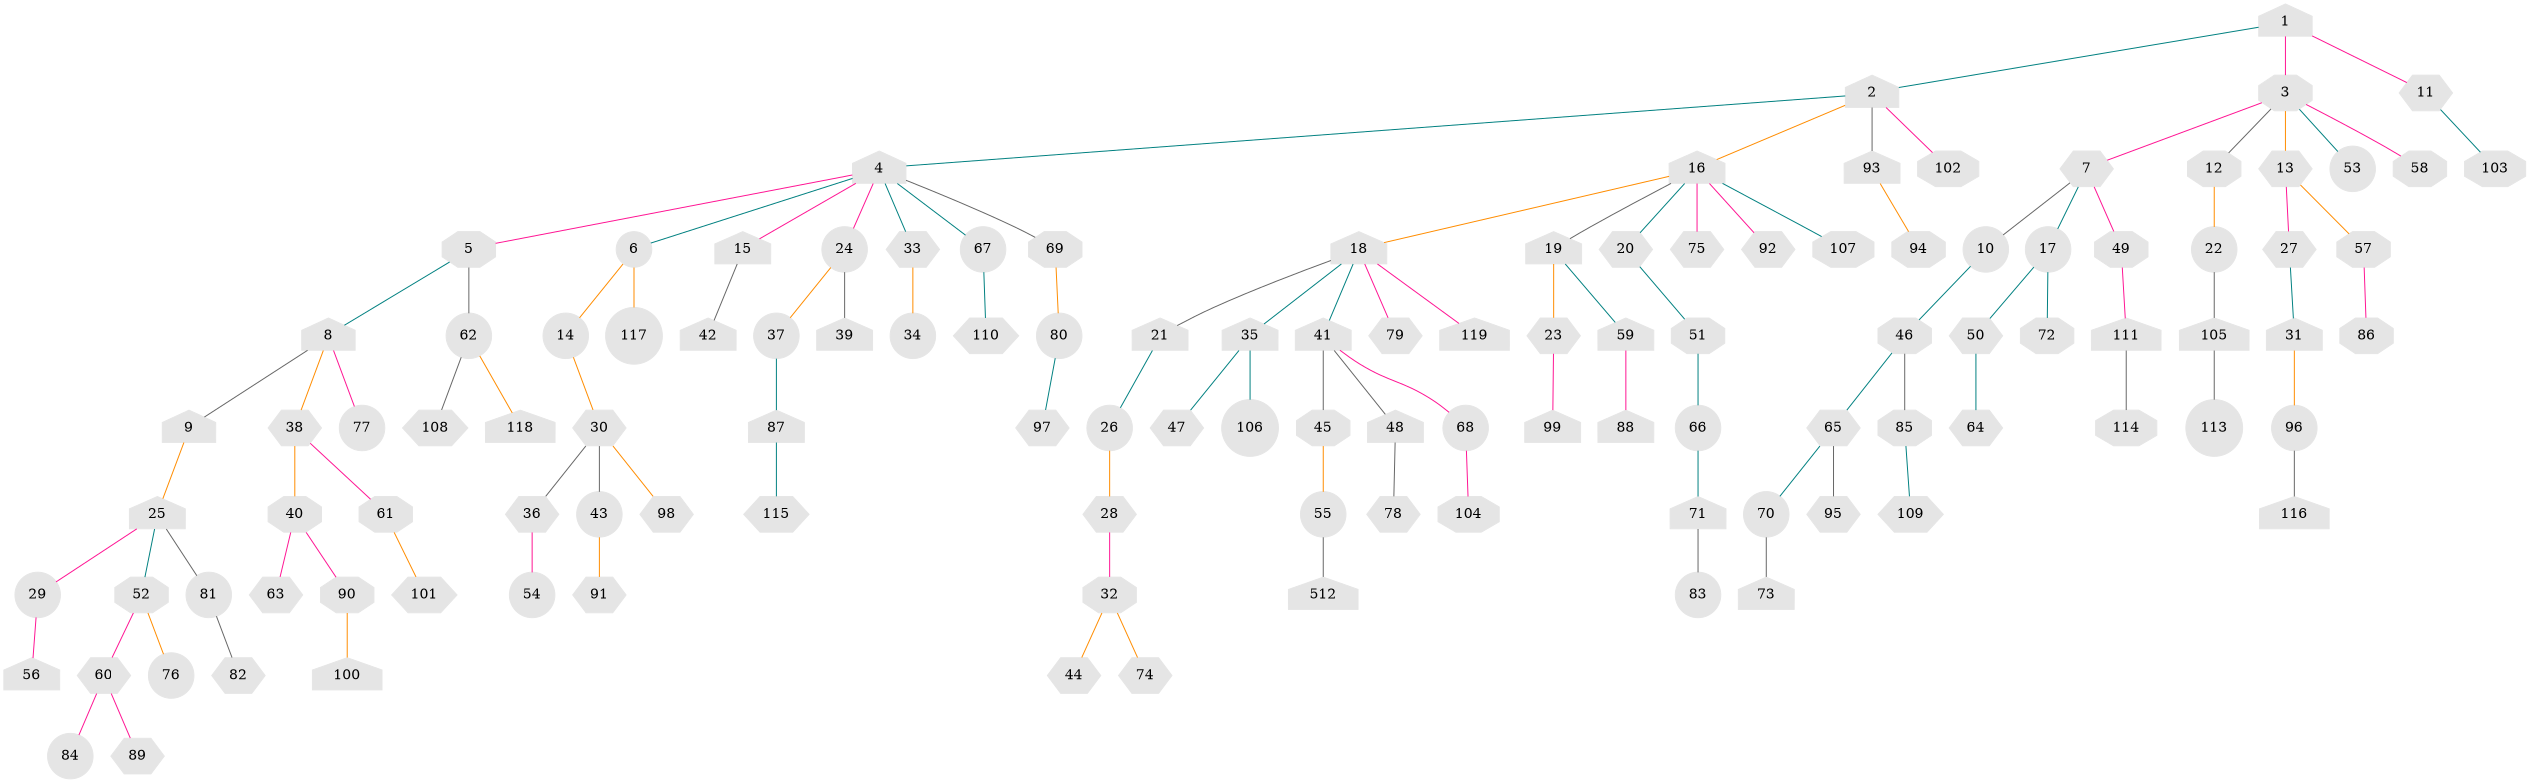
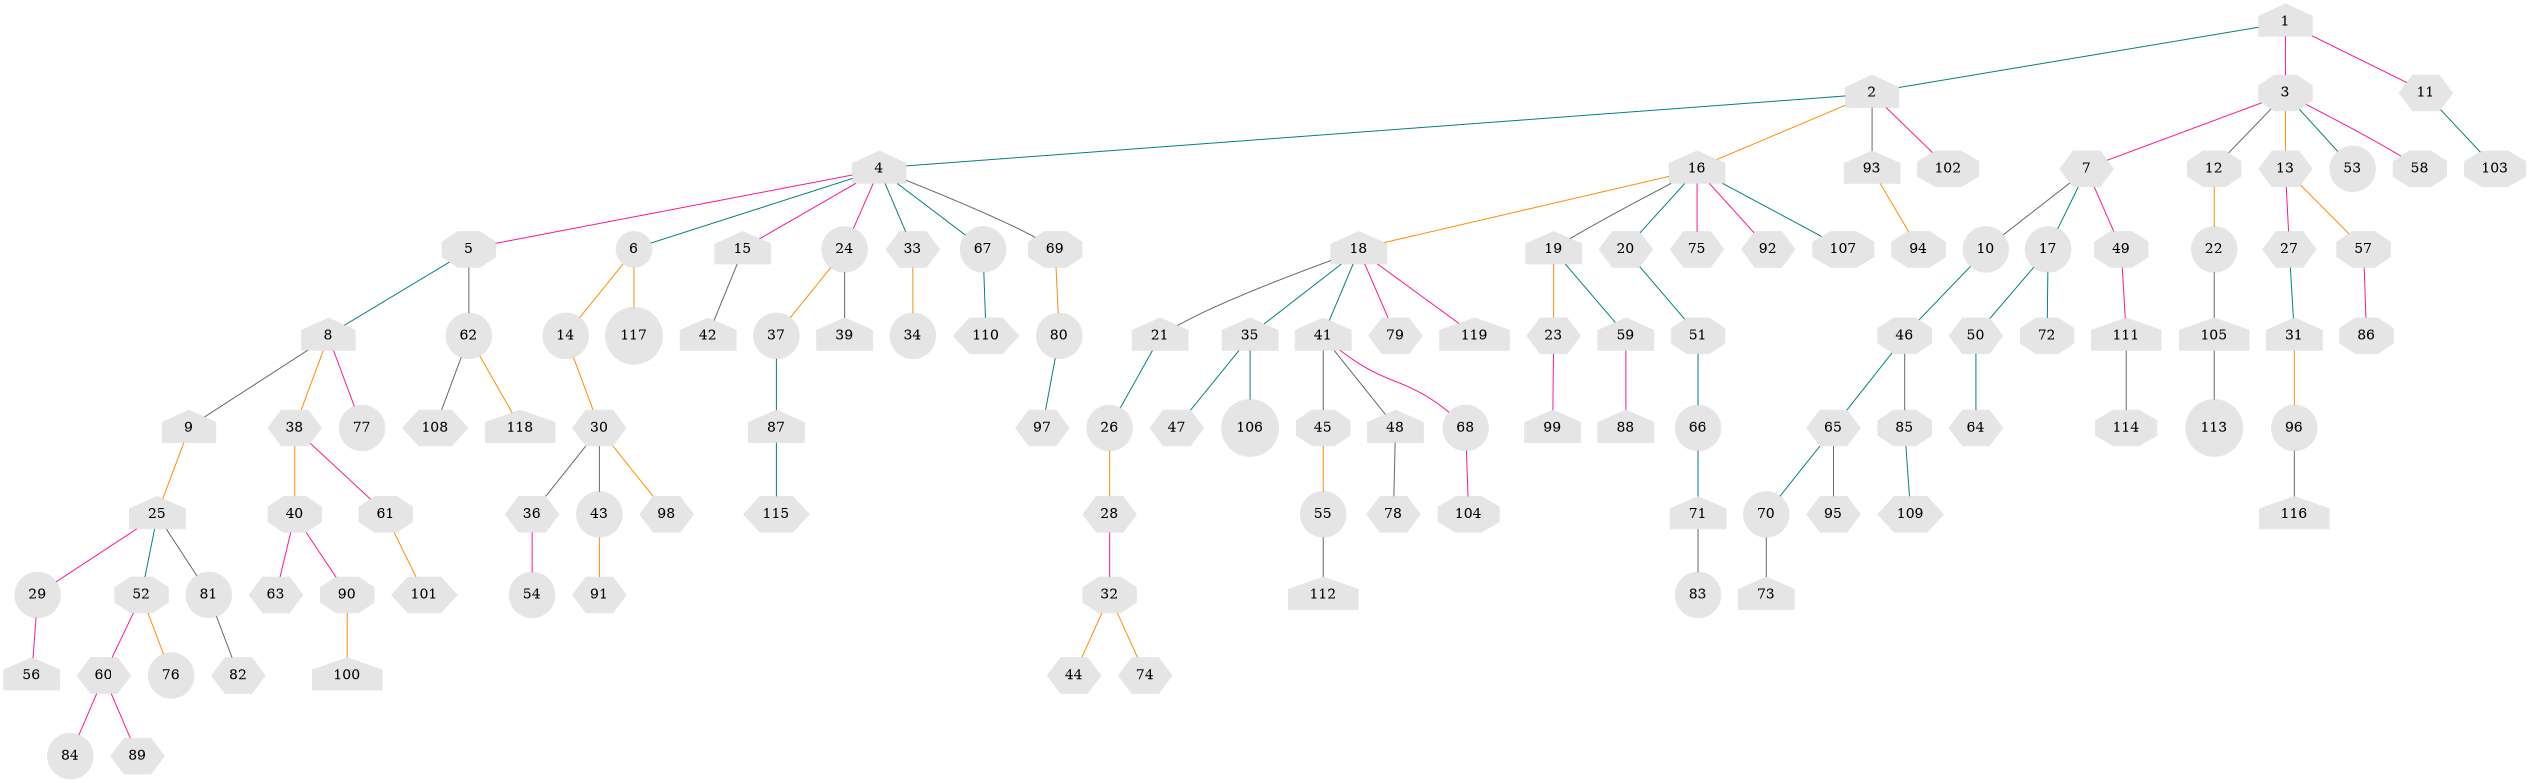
(1323, 595) -> (1323, 595)
